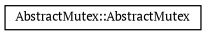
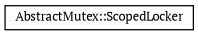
(103, 18) -> (99, 18)
